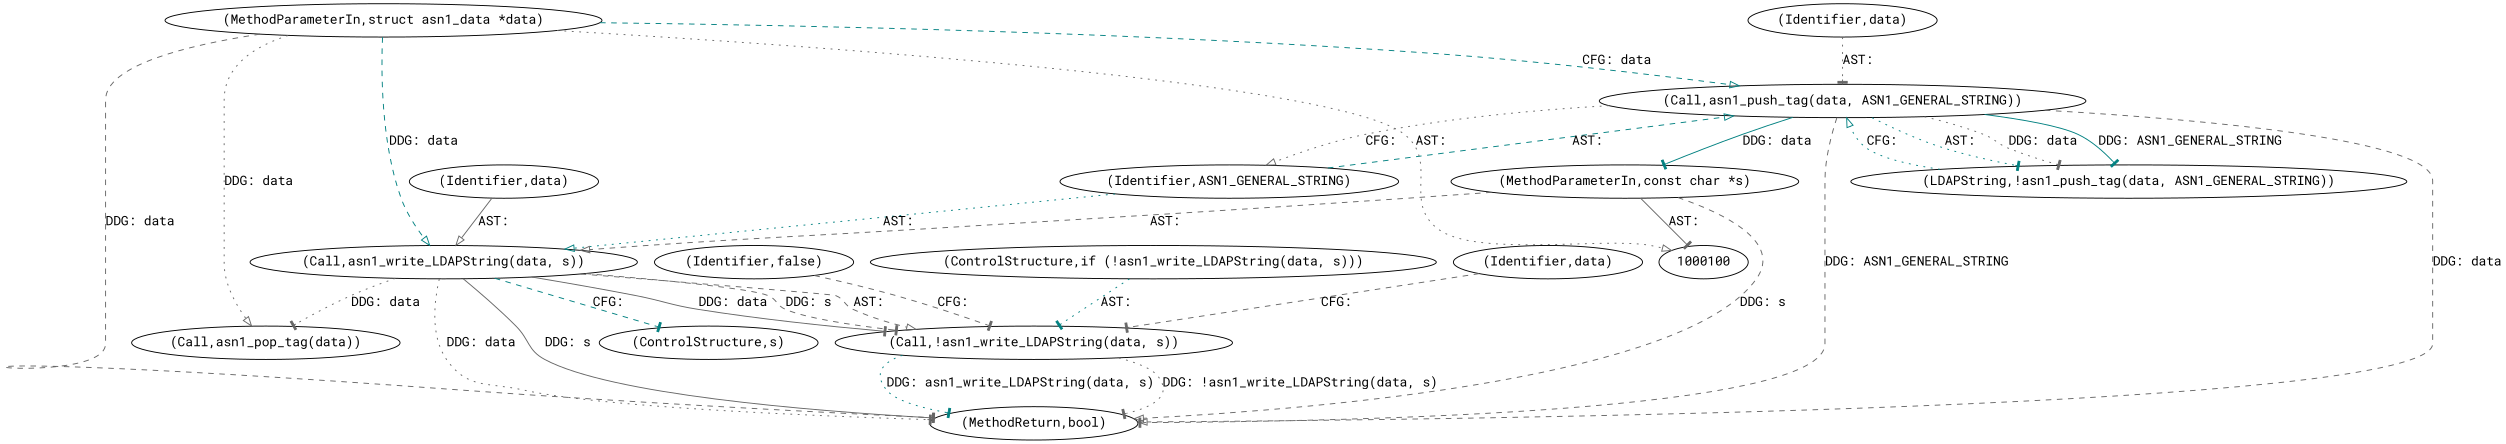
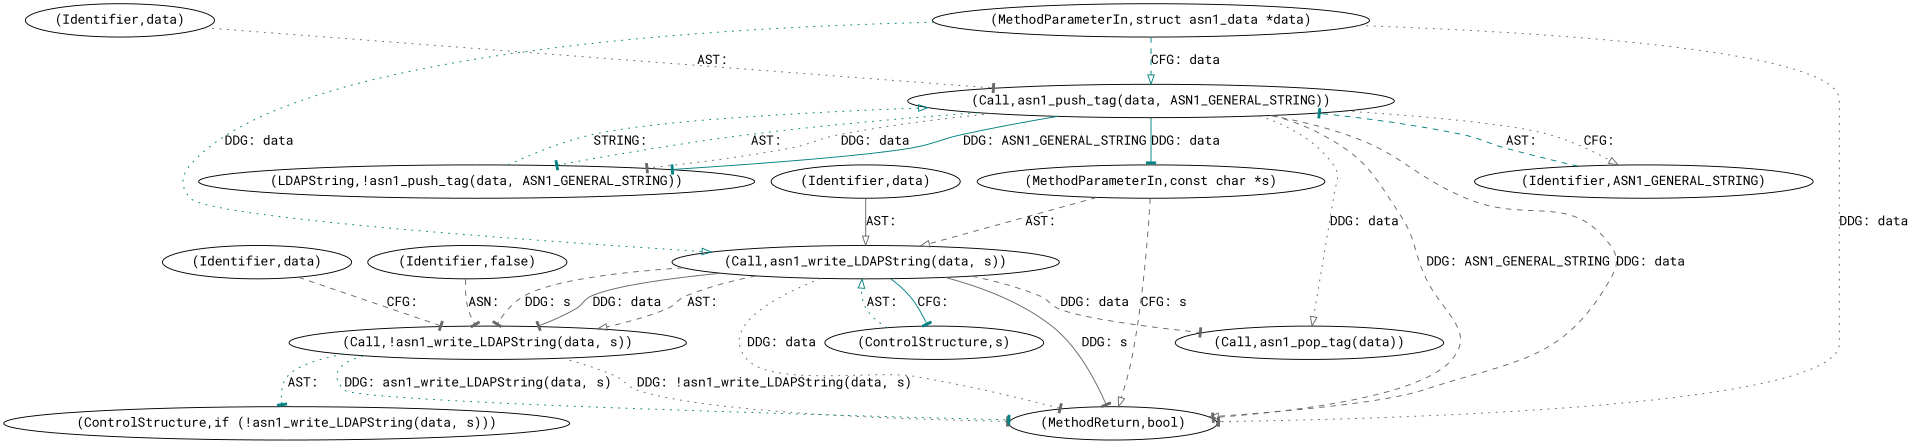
(388, 141) -> (282, 109)
(1886, 141) -> (624, 141)
(1526, 143) -> (1452, 132)
(224, 163) -> (1334, 196)
(845, 221) -> (868, 312)
(1704, 262) -> none
(345, 298) -> (1081, 315)
(1096, 301) -> (301, 367)
(576, 302) -> (911, 298)
(957, 302) -> (488, 302)
(1763, 302) -> (1164, 302)
(204, 373) -> (1839, 291)
